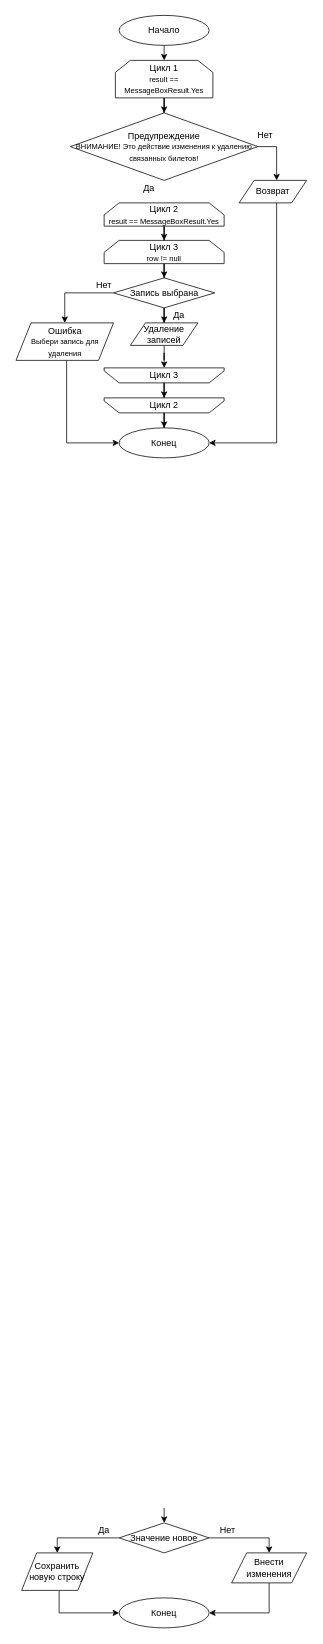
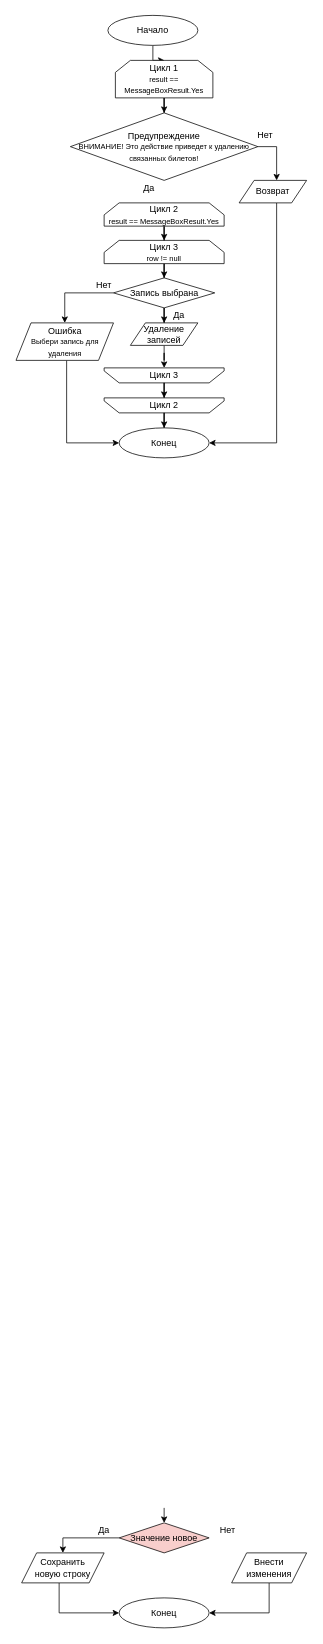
(164, 30) -> (153, 30)
(164, 147) -> (164, 147)
(164, 1538) -> (164, 1538)
(269, 1546) -> none
(57, 1572) -> (63, 1568)
